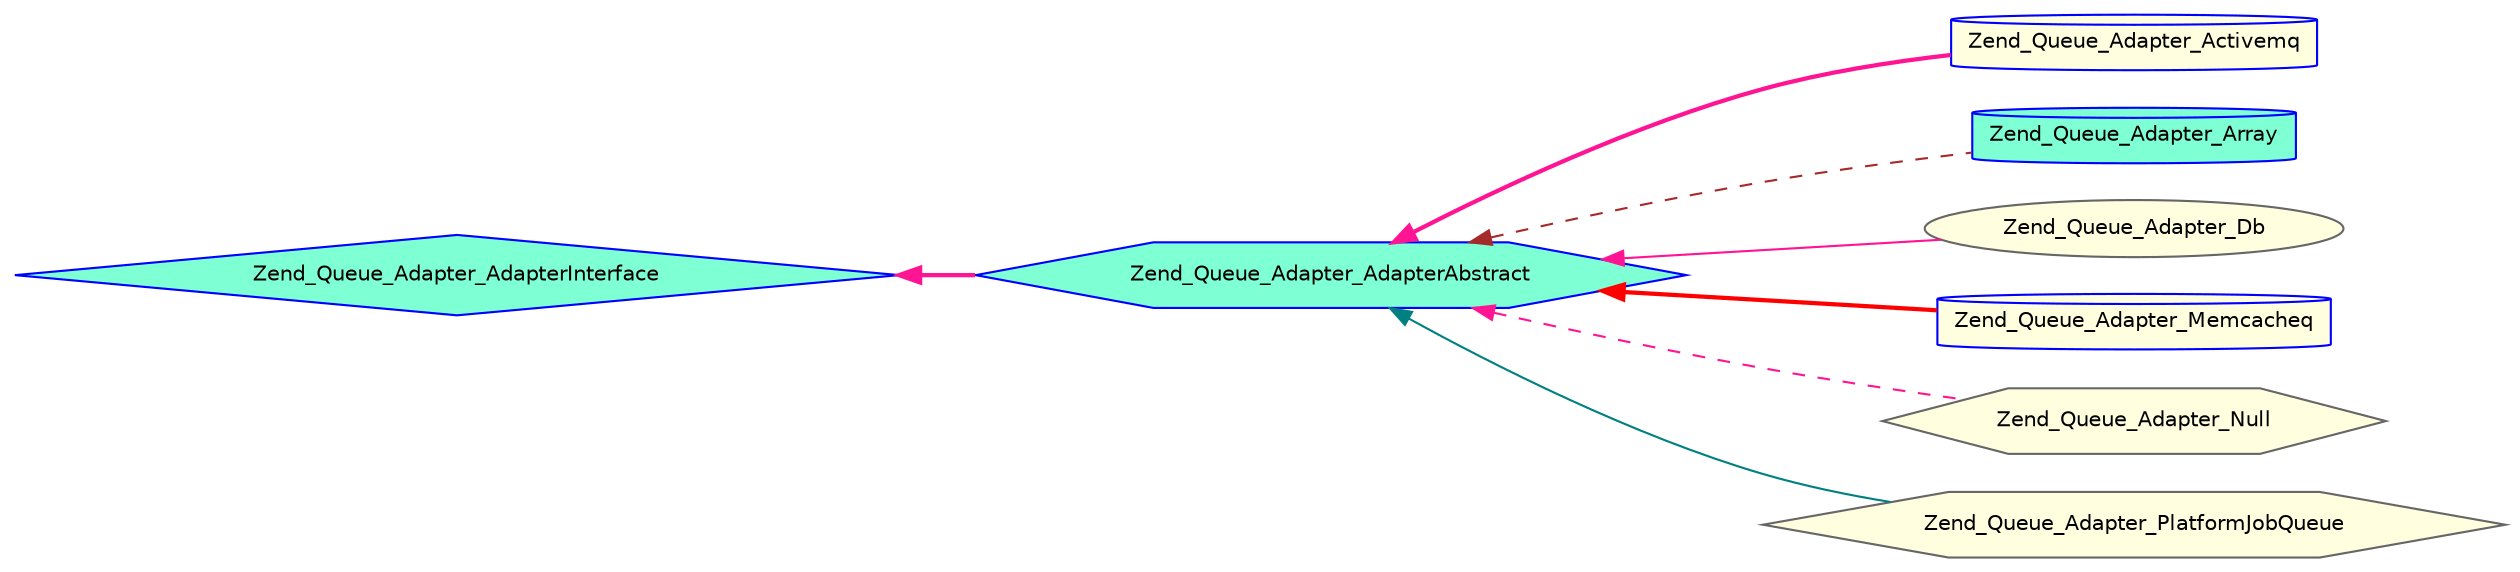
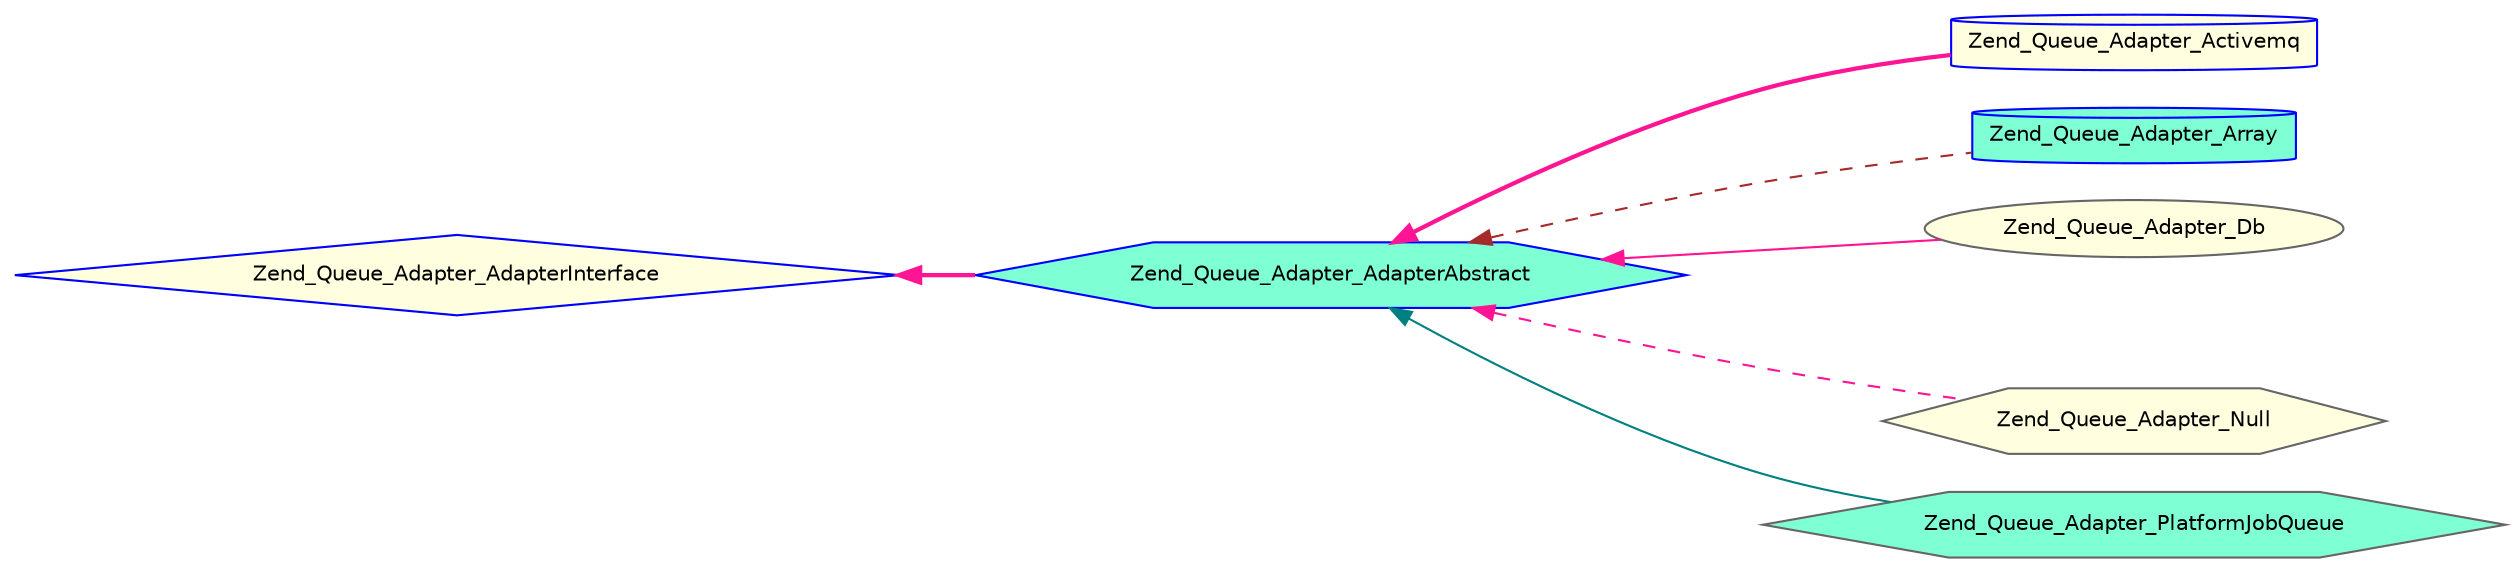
(457, 275) -> (457, 275)
(2134, 322) -> none
(2134, 525) -> (2134, 525)
